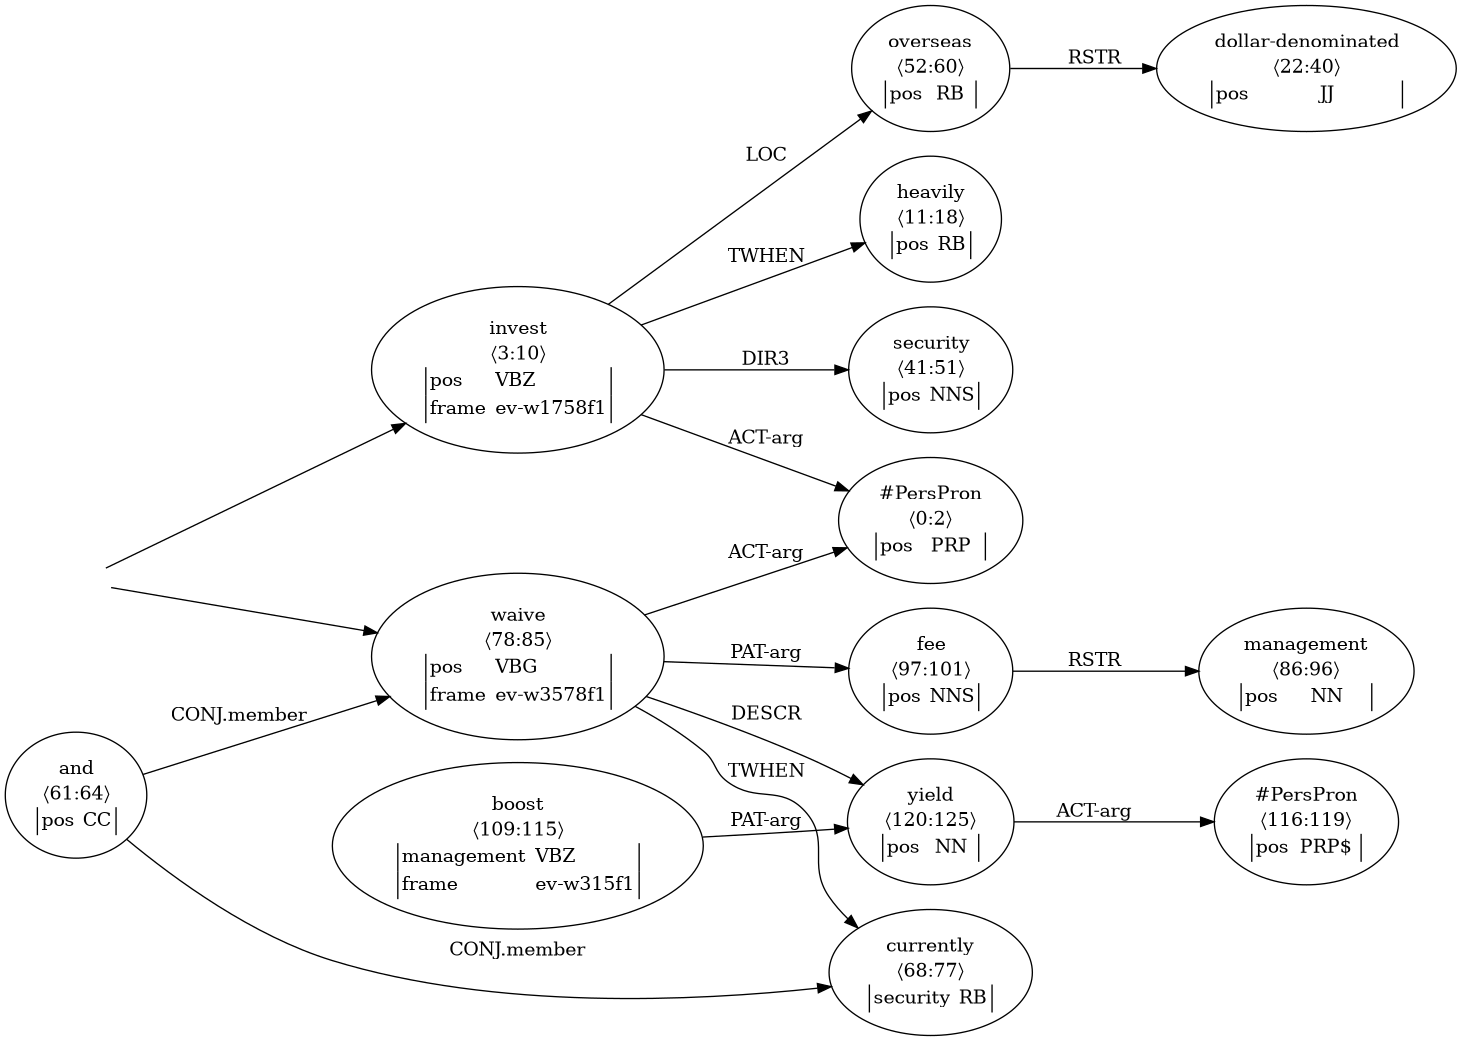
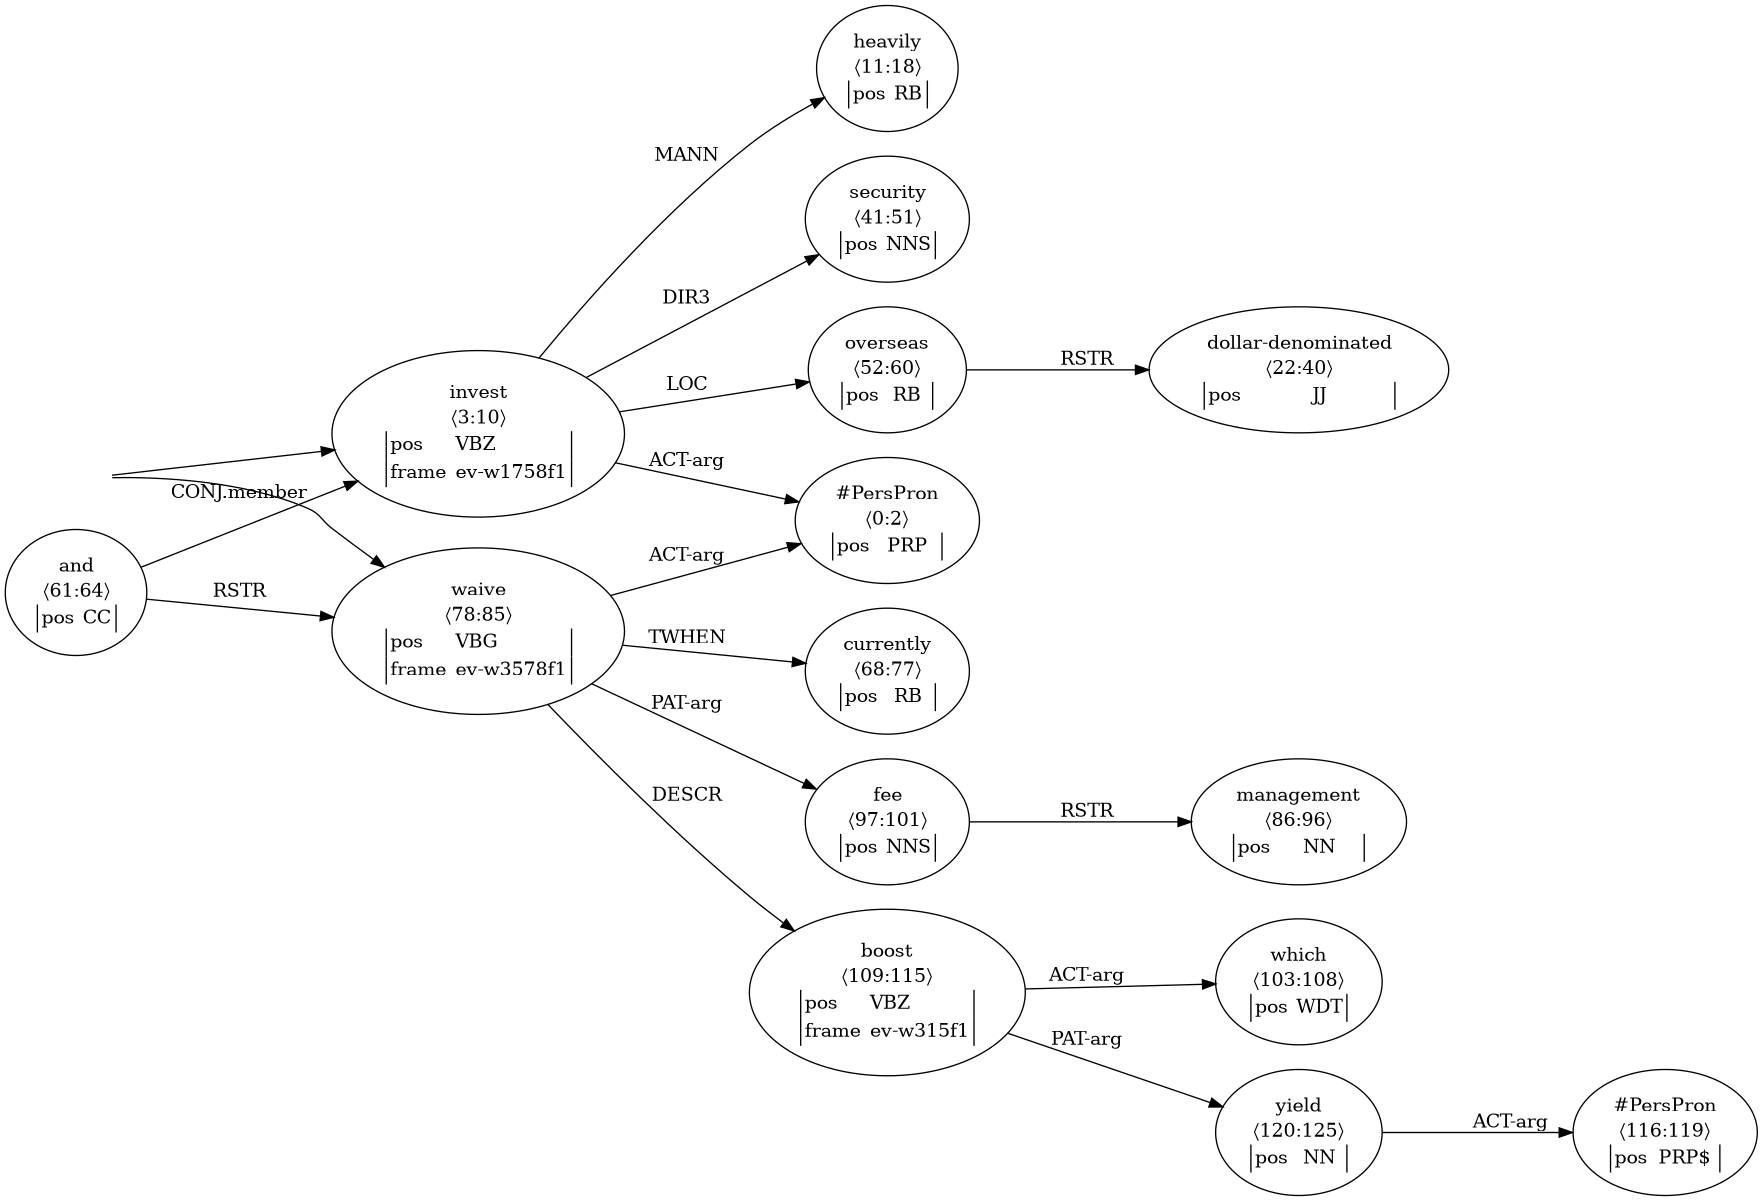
(766, 257) -> (687, 156)
(239, 716) -> (239, 592)
(750, 734) -> (662, 818)
(464, 856) -> (821, 1003)
none -> (1299, 982)
(454, 987) -> (243, 527)
(912, 998) -> (861, 696)
